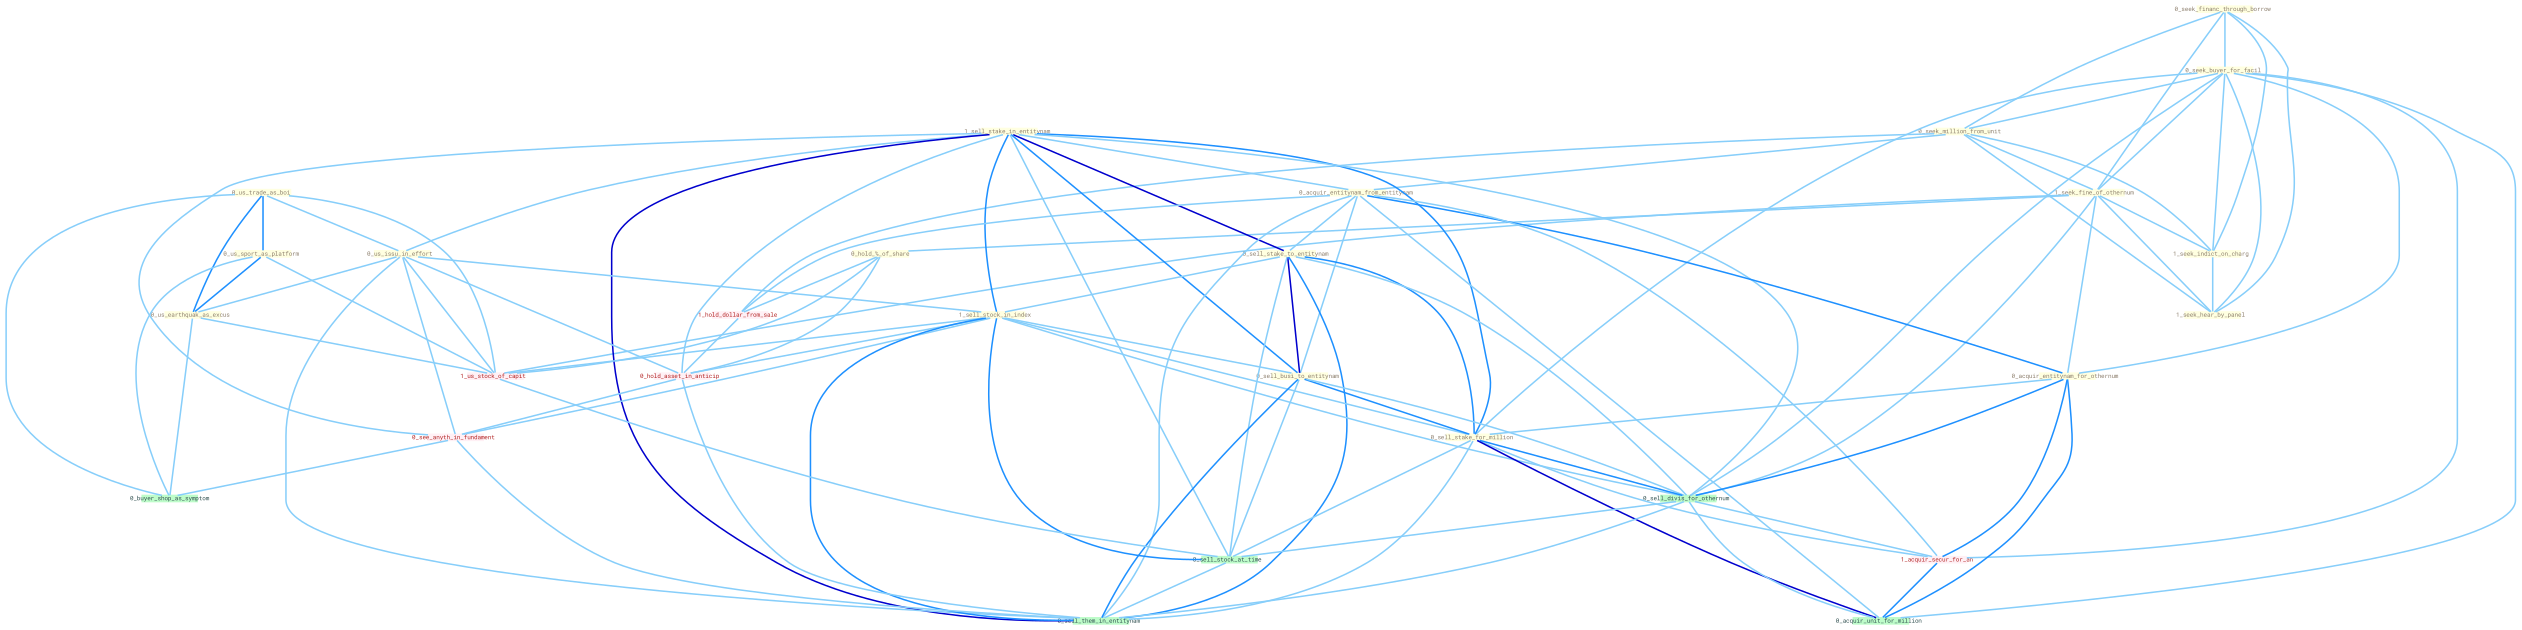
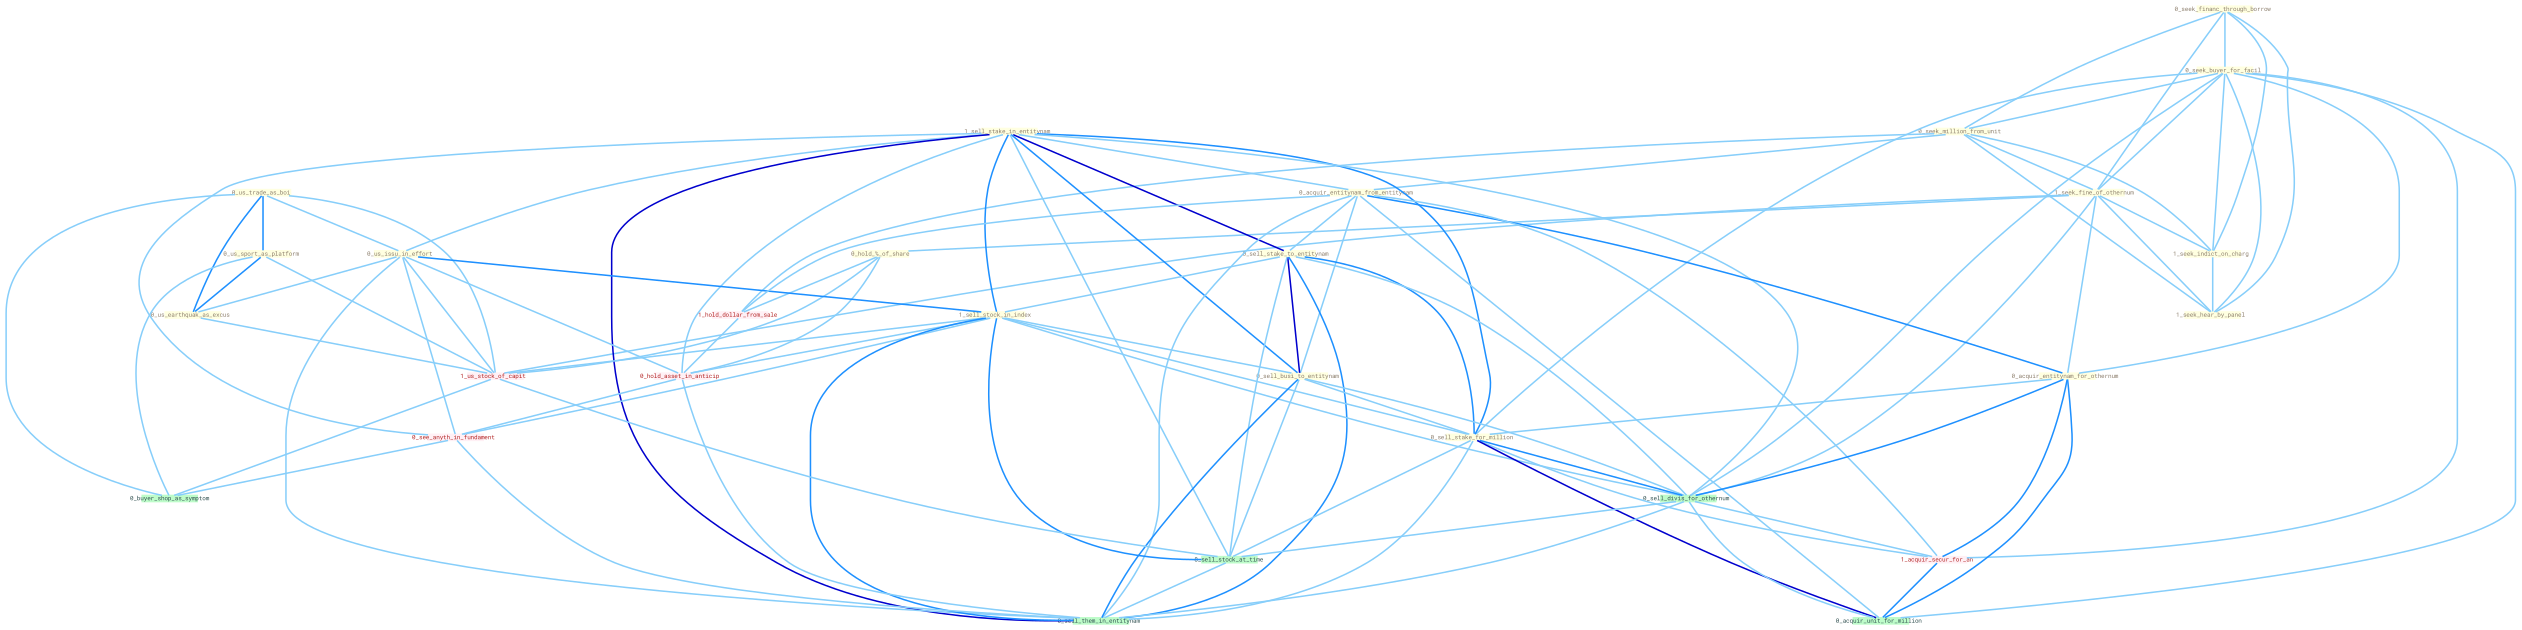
(700, 284) -> (700, 284)
(181, 407) -> (333, 437)
(1387, 407) -> (1387, 407)
(1229, 560) -> (1229, 560)
